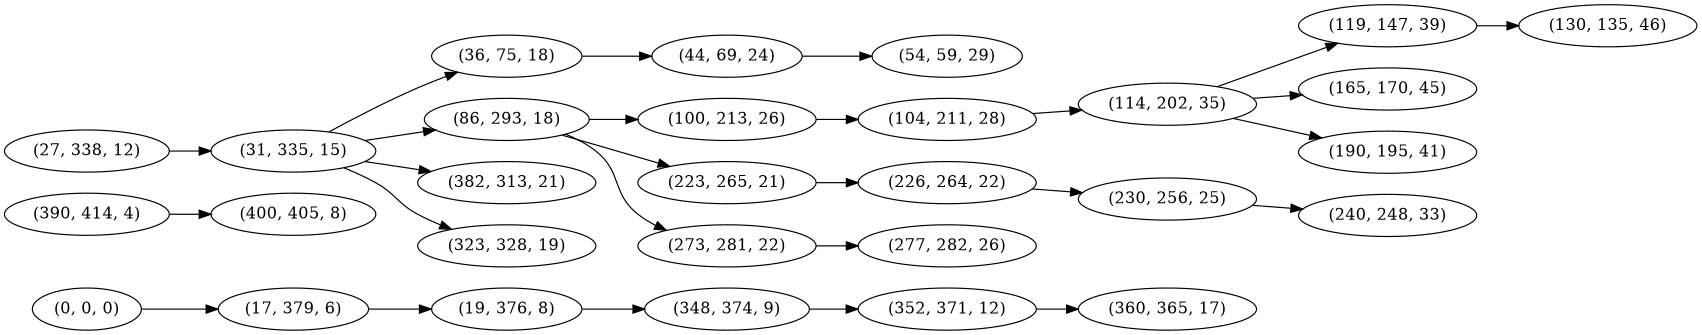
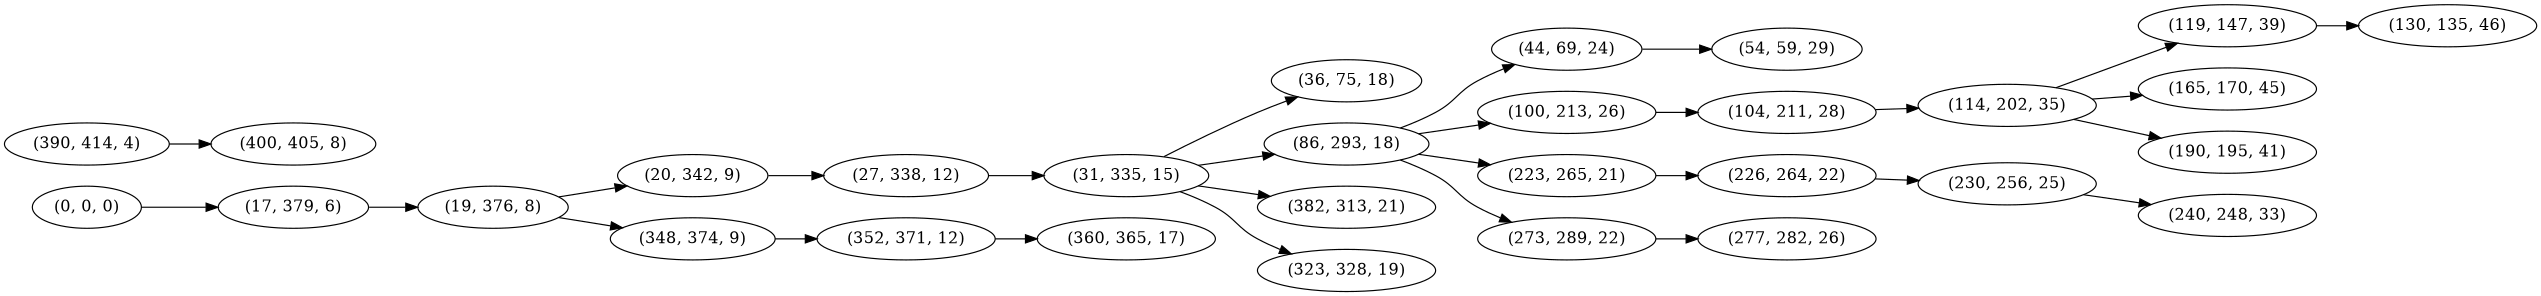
(611, 56) -> (1453, 100)
none -> (693, 176)
(727, 246) -> (1567, 239)
